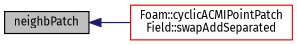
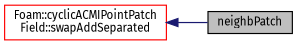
(116, 23) -> (193, 23)
